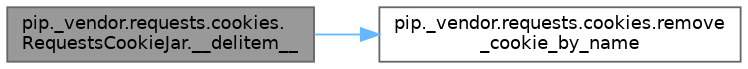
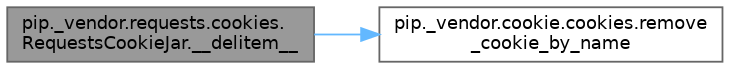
(560, 34) -> (551, 34)
